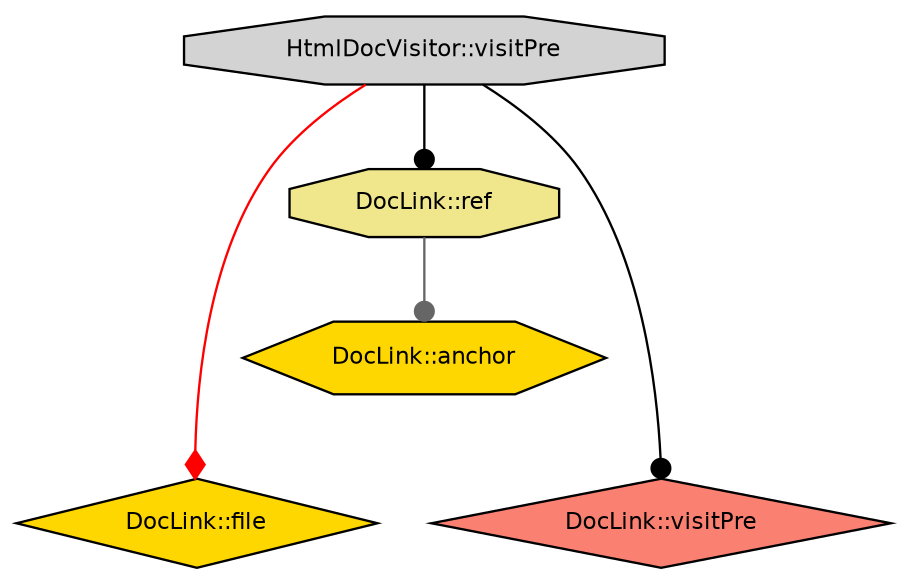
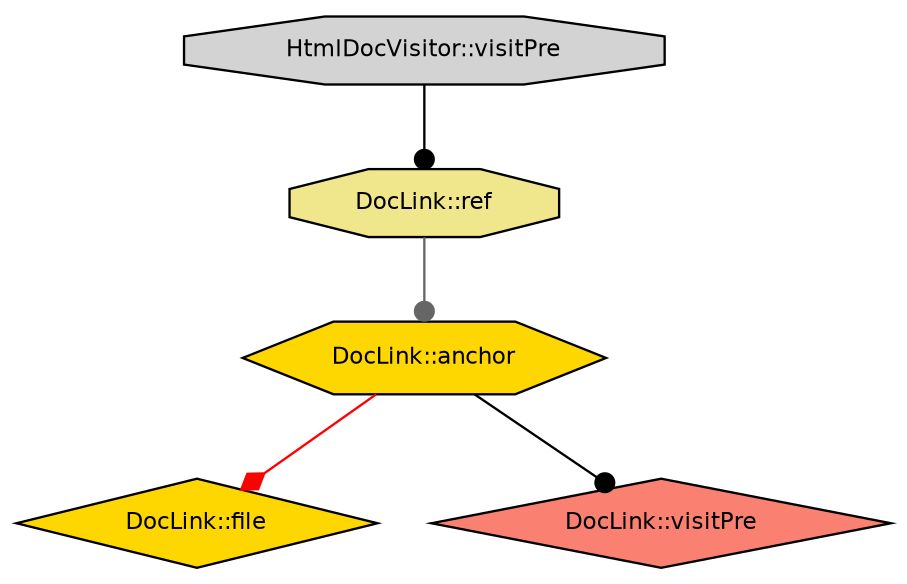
(231, 242) -> (320, 434)
(620, 247) -> (536, 436)
